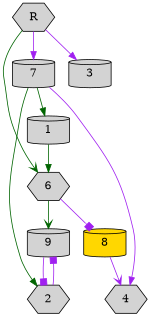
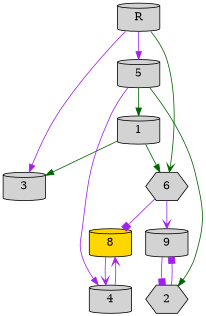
(34, 17) -> (139, 17)
(34, 74) -> (139, 74)
none -> (85, 156)
(48, 211) -> (167, 211)
none -> (116, 275)
(126, 299) -> (110, 299)
